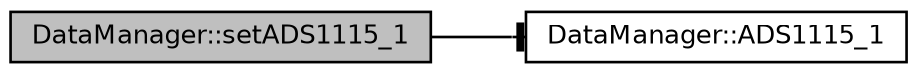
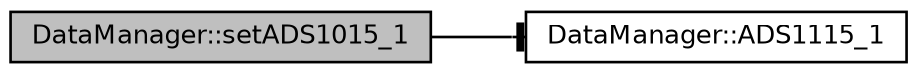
(221, 37) -> (221, 37)
